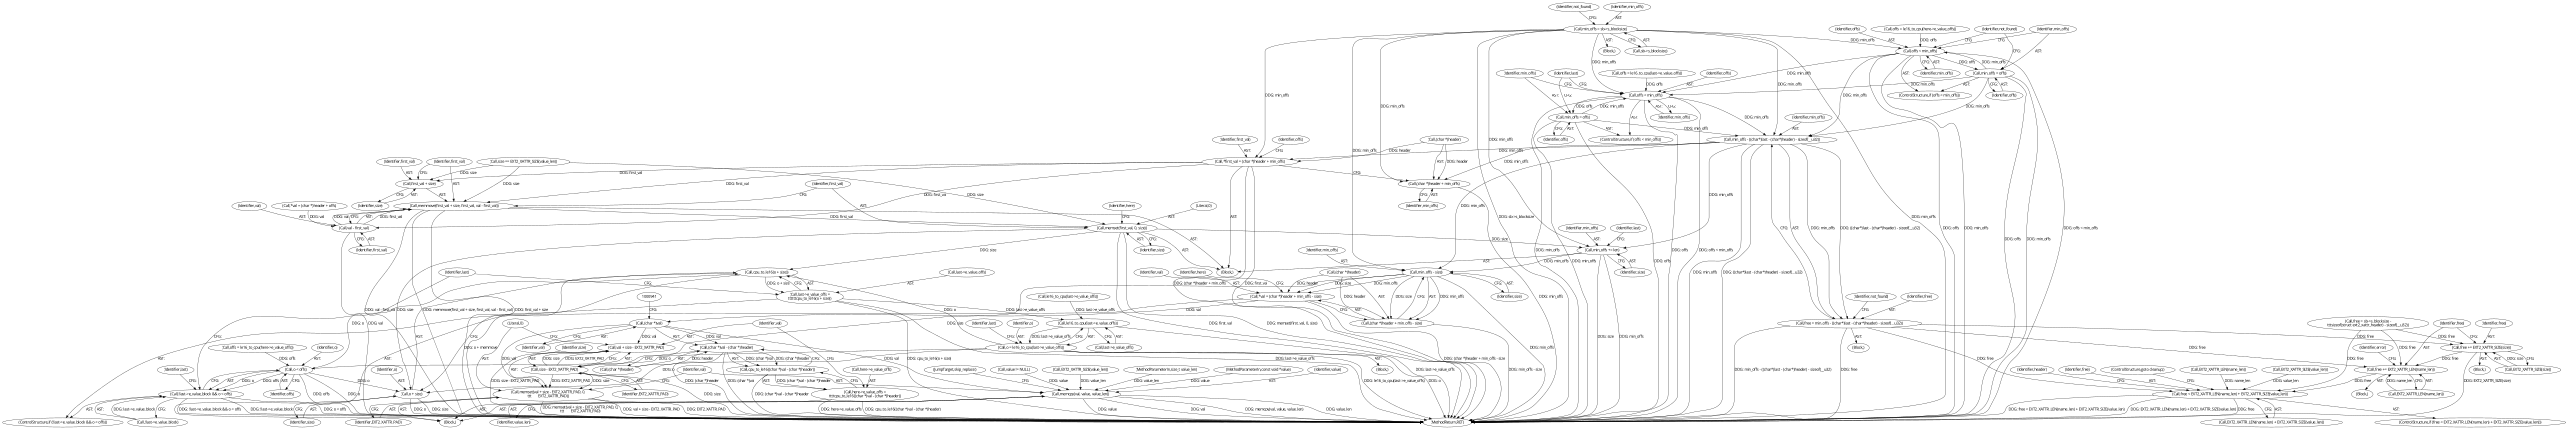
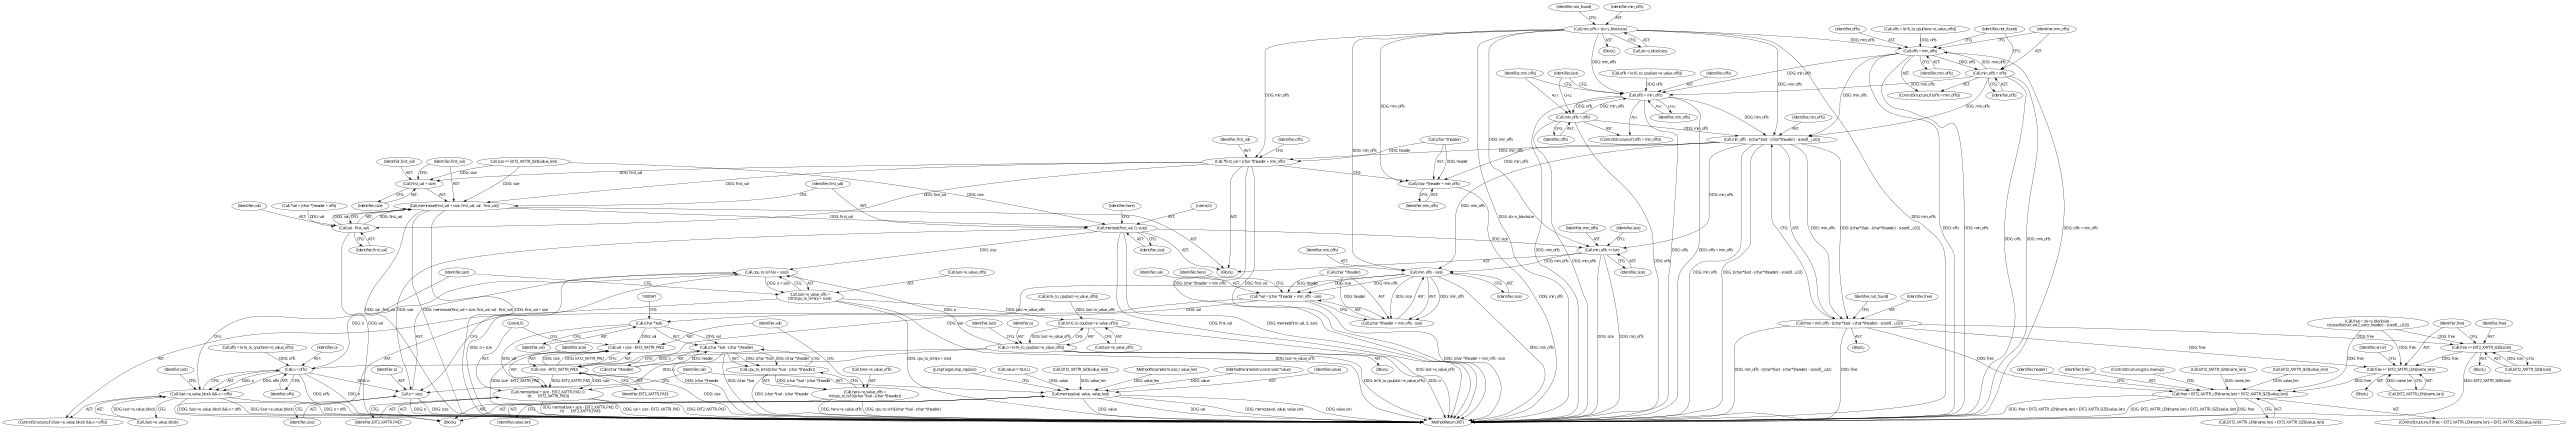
(1422, 297) -> (1422, 297)
(481, 348) -> (481, 348)
(854, 355) -> none
(1509, 355) -> none
